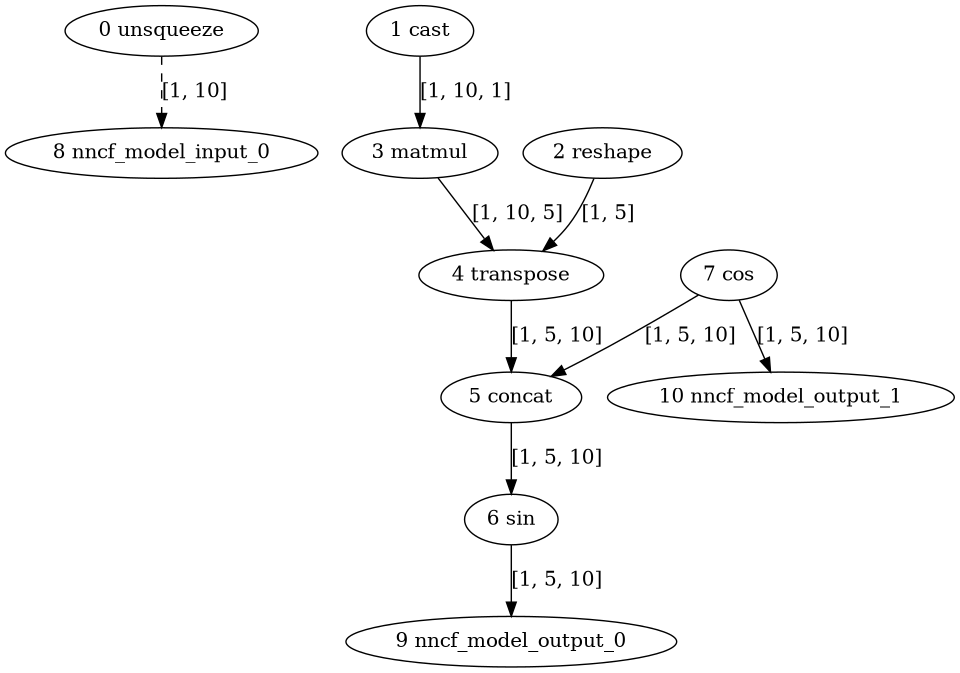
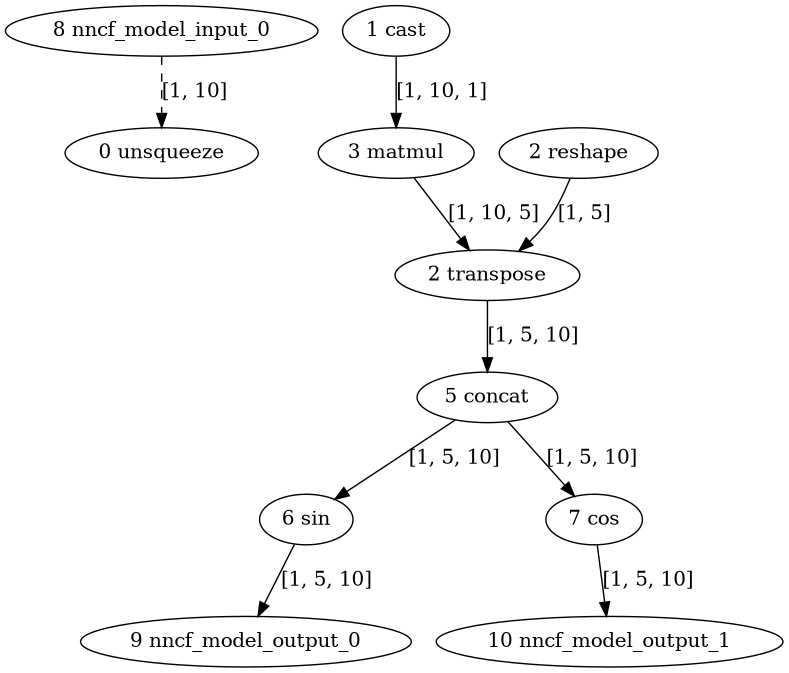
(162, 85) -> (162, 85)
(511, 275) -> (487, 275)
(632, 334) -> (536, 454)
